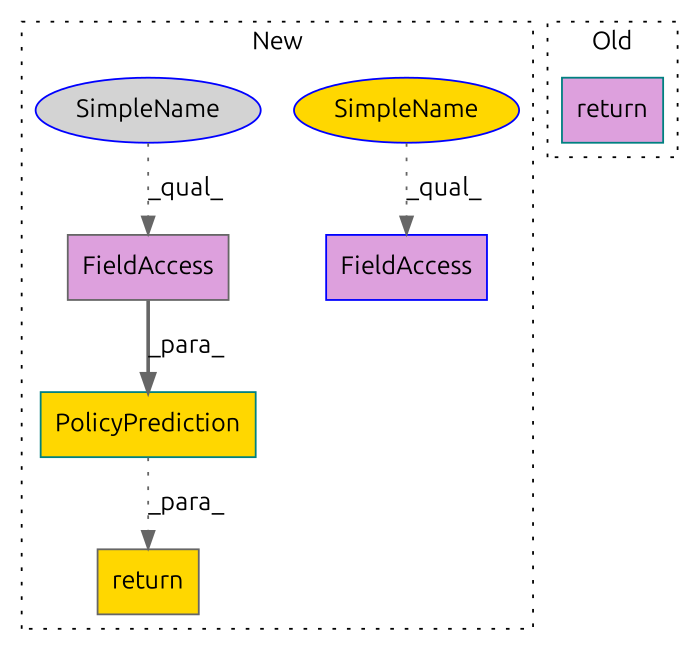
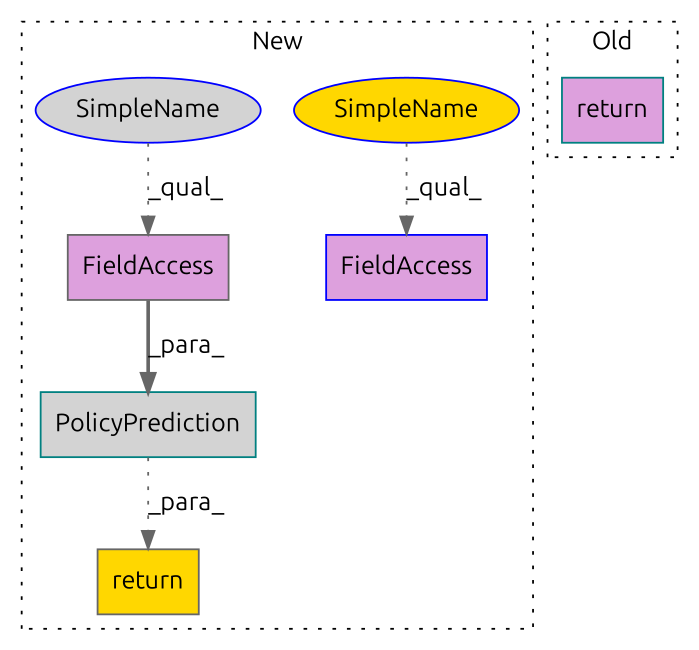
(148, 425) -> (148, 425)
